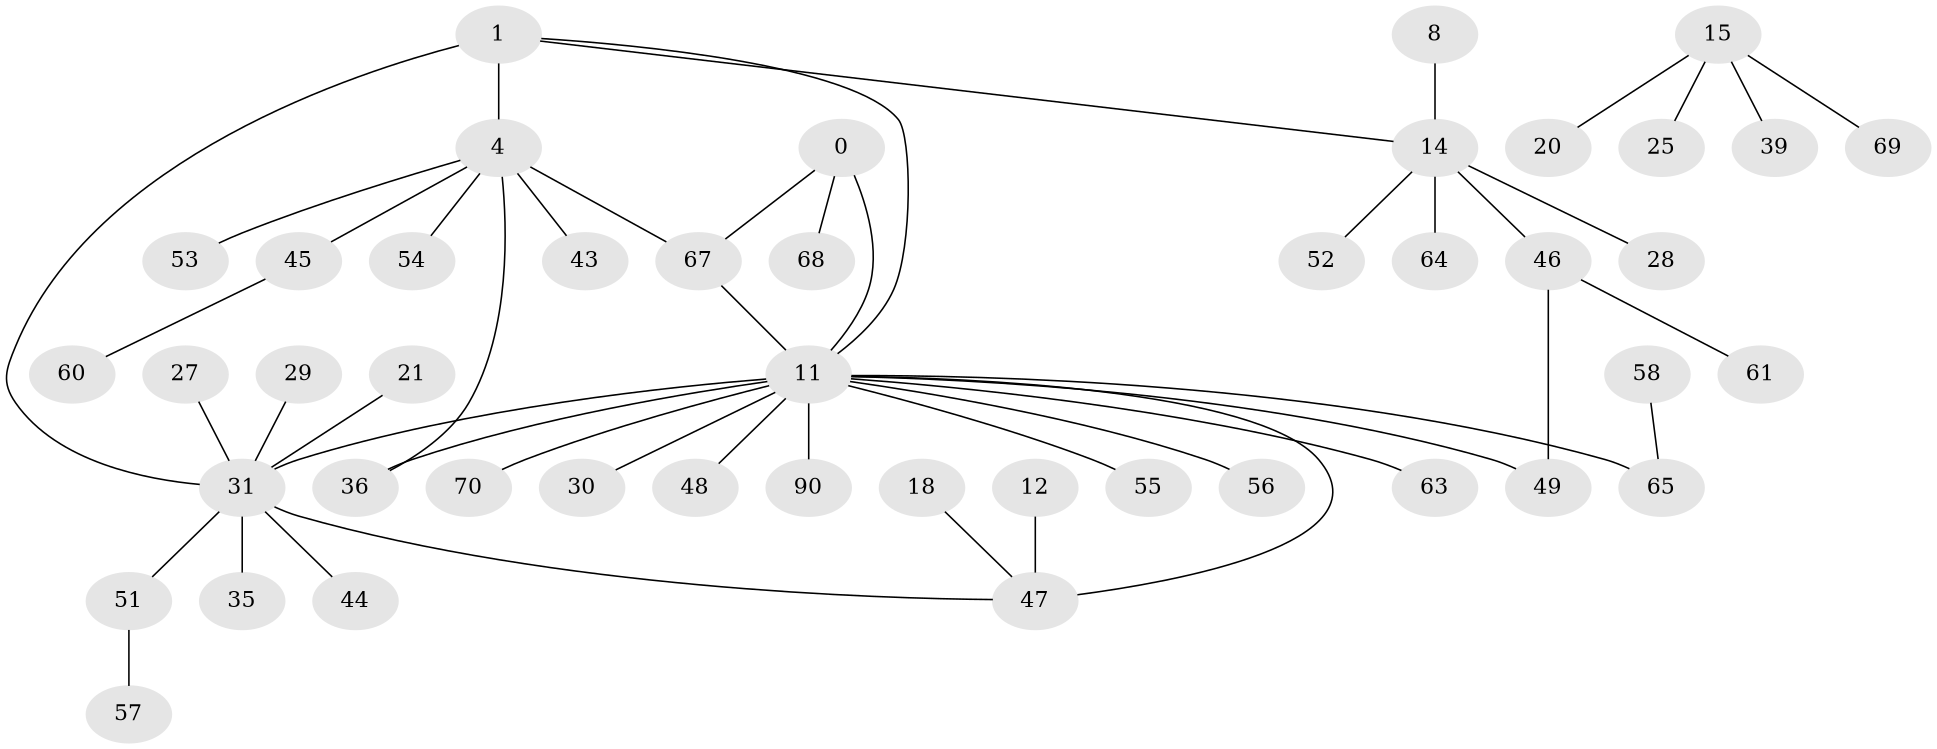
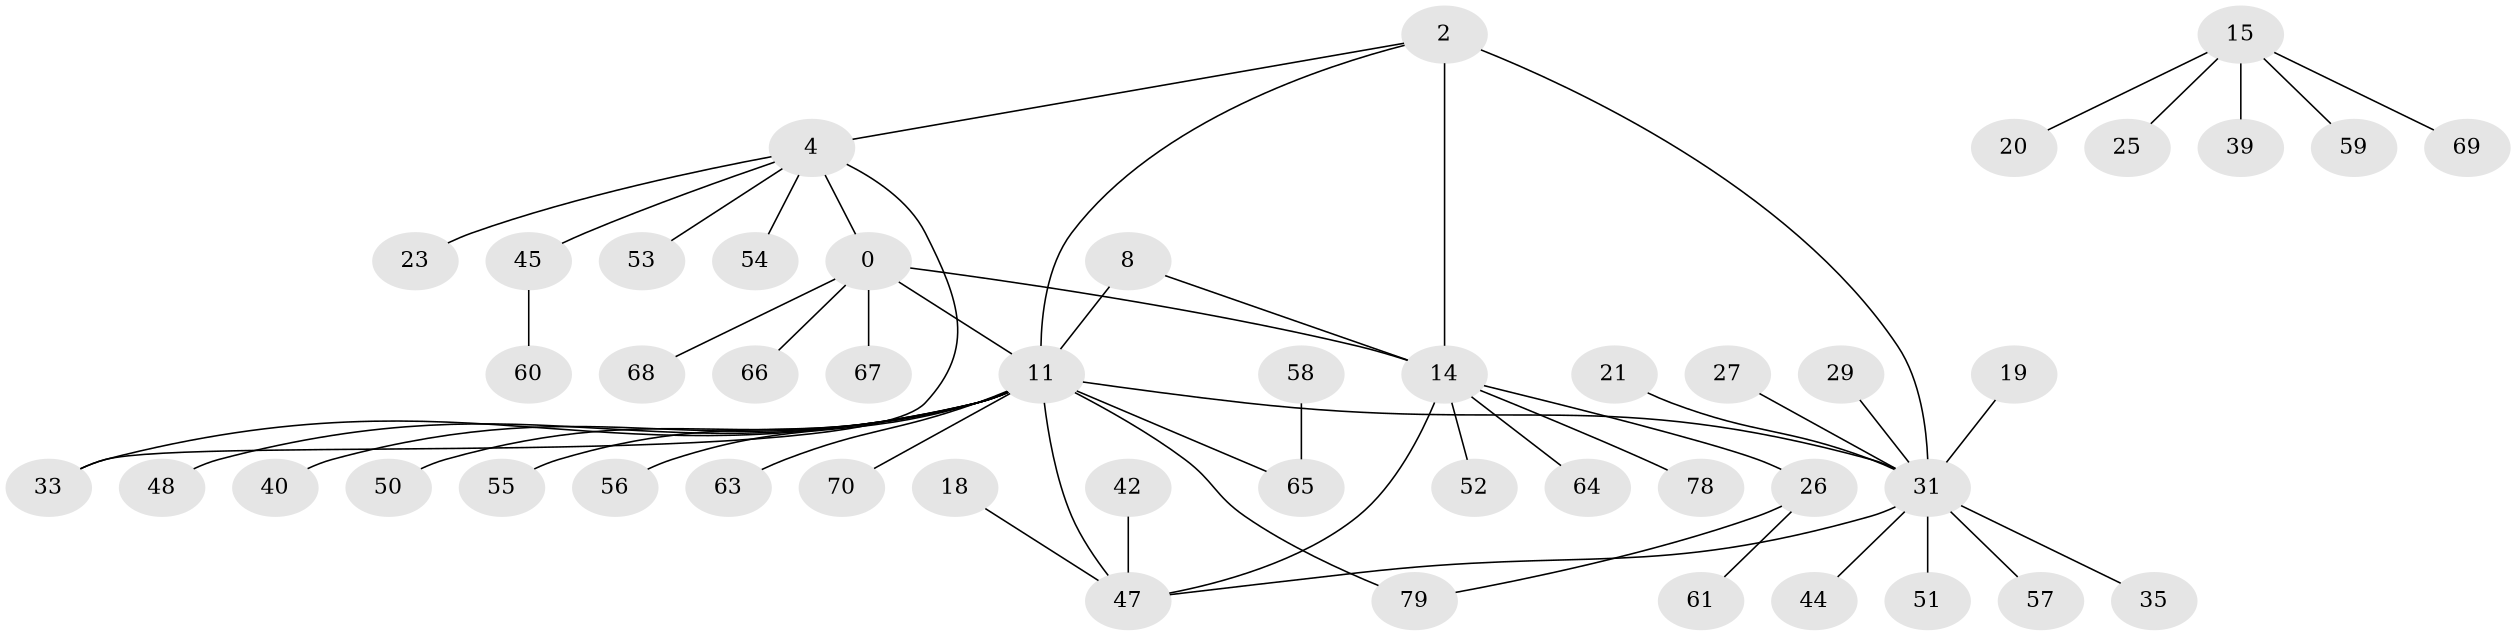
(499, 35) -> (1445, 35)
none -> (2354, 148)
(598, 204) -> (840, 205)
(585, 261) -> (415, 261)
(1548, 261) -> (1814, 488)
(1662, 261) -> (1701, 488)
none -> (1160, 306)
(754, 318) -> (1085, 318)
none -> (755, 375)
none -> (2014, 375)
(356, 488) -> (49, 488)
(582, 488) -> (275, 488)
(809, 488) -> (389, 488)
(1035, 488) -> (1128, 488)
(1548, 488) -> (1415, 601)
none -> (1330, 535)
(129, 658) -> (1984, 544)
